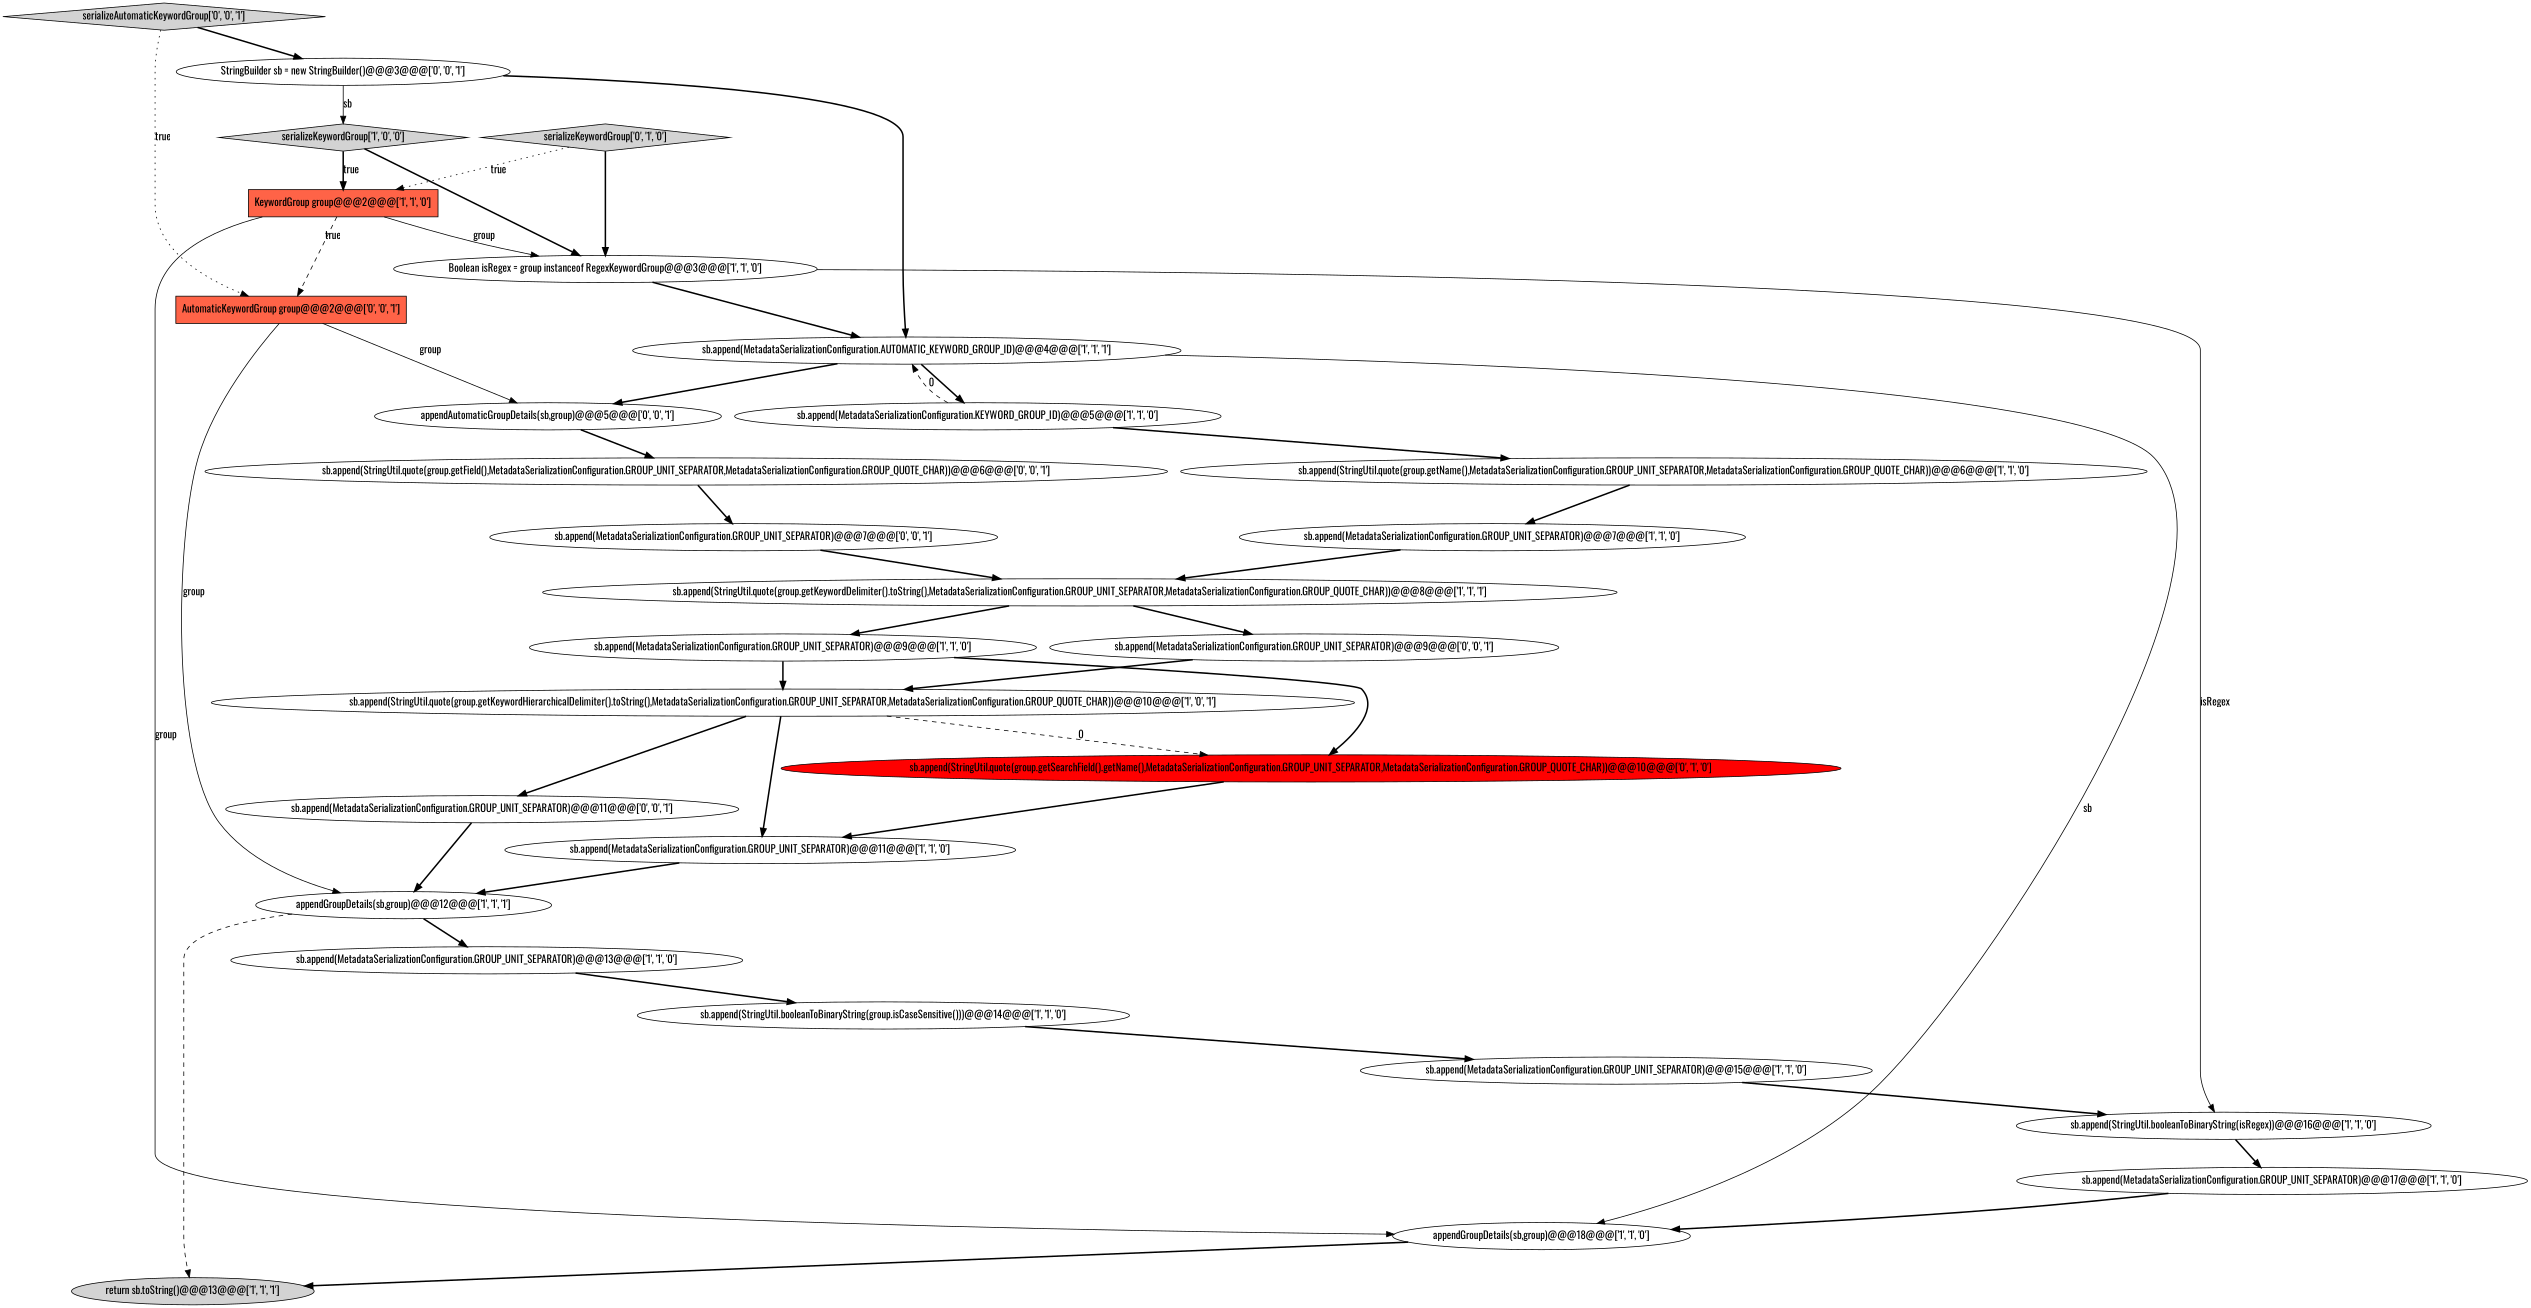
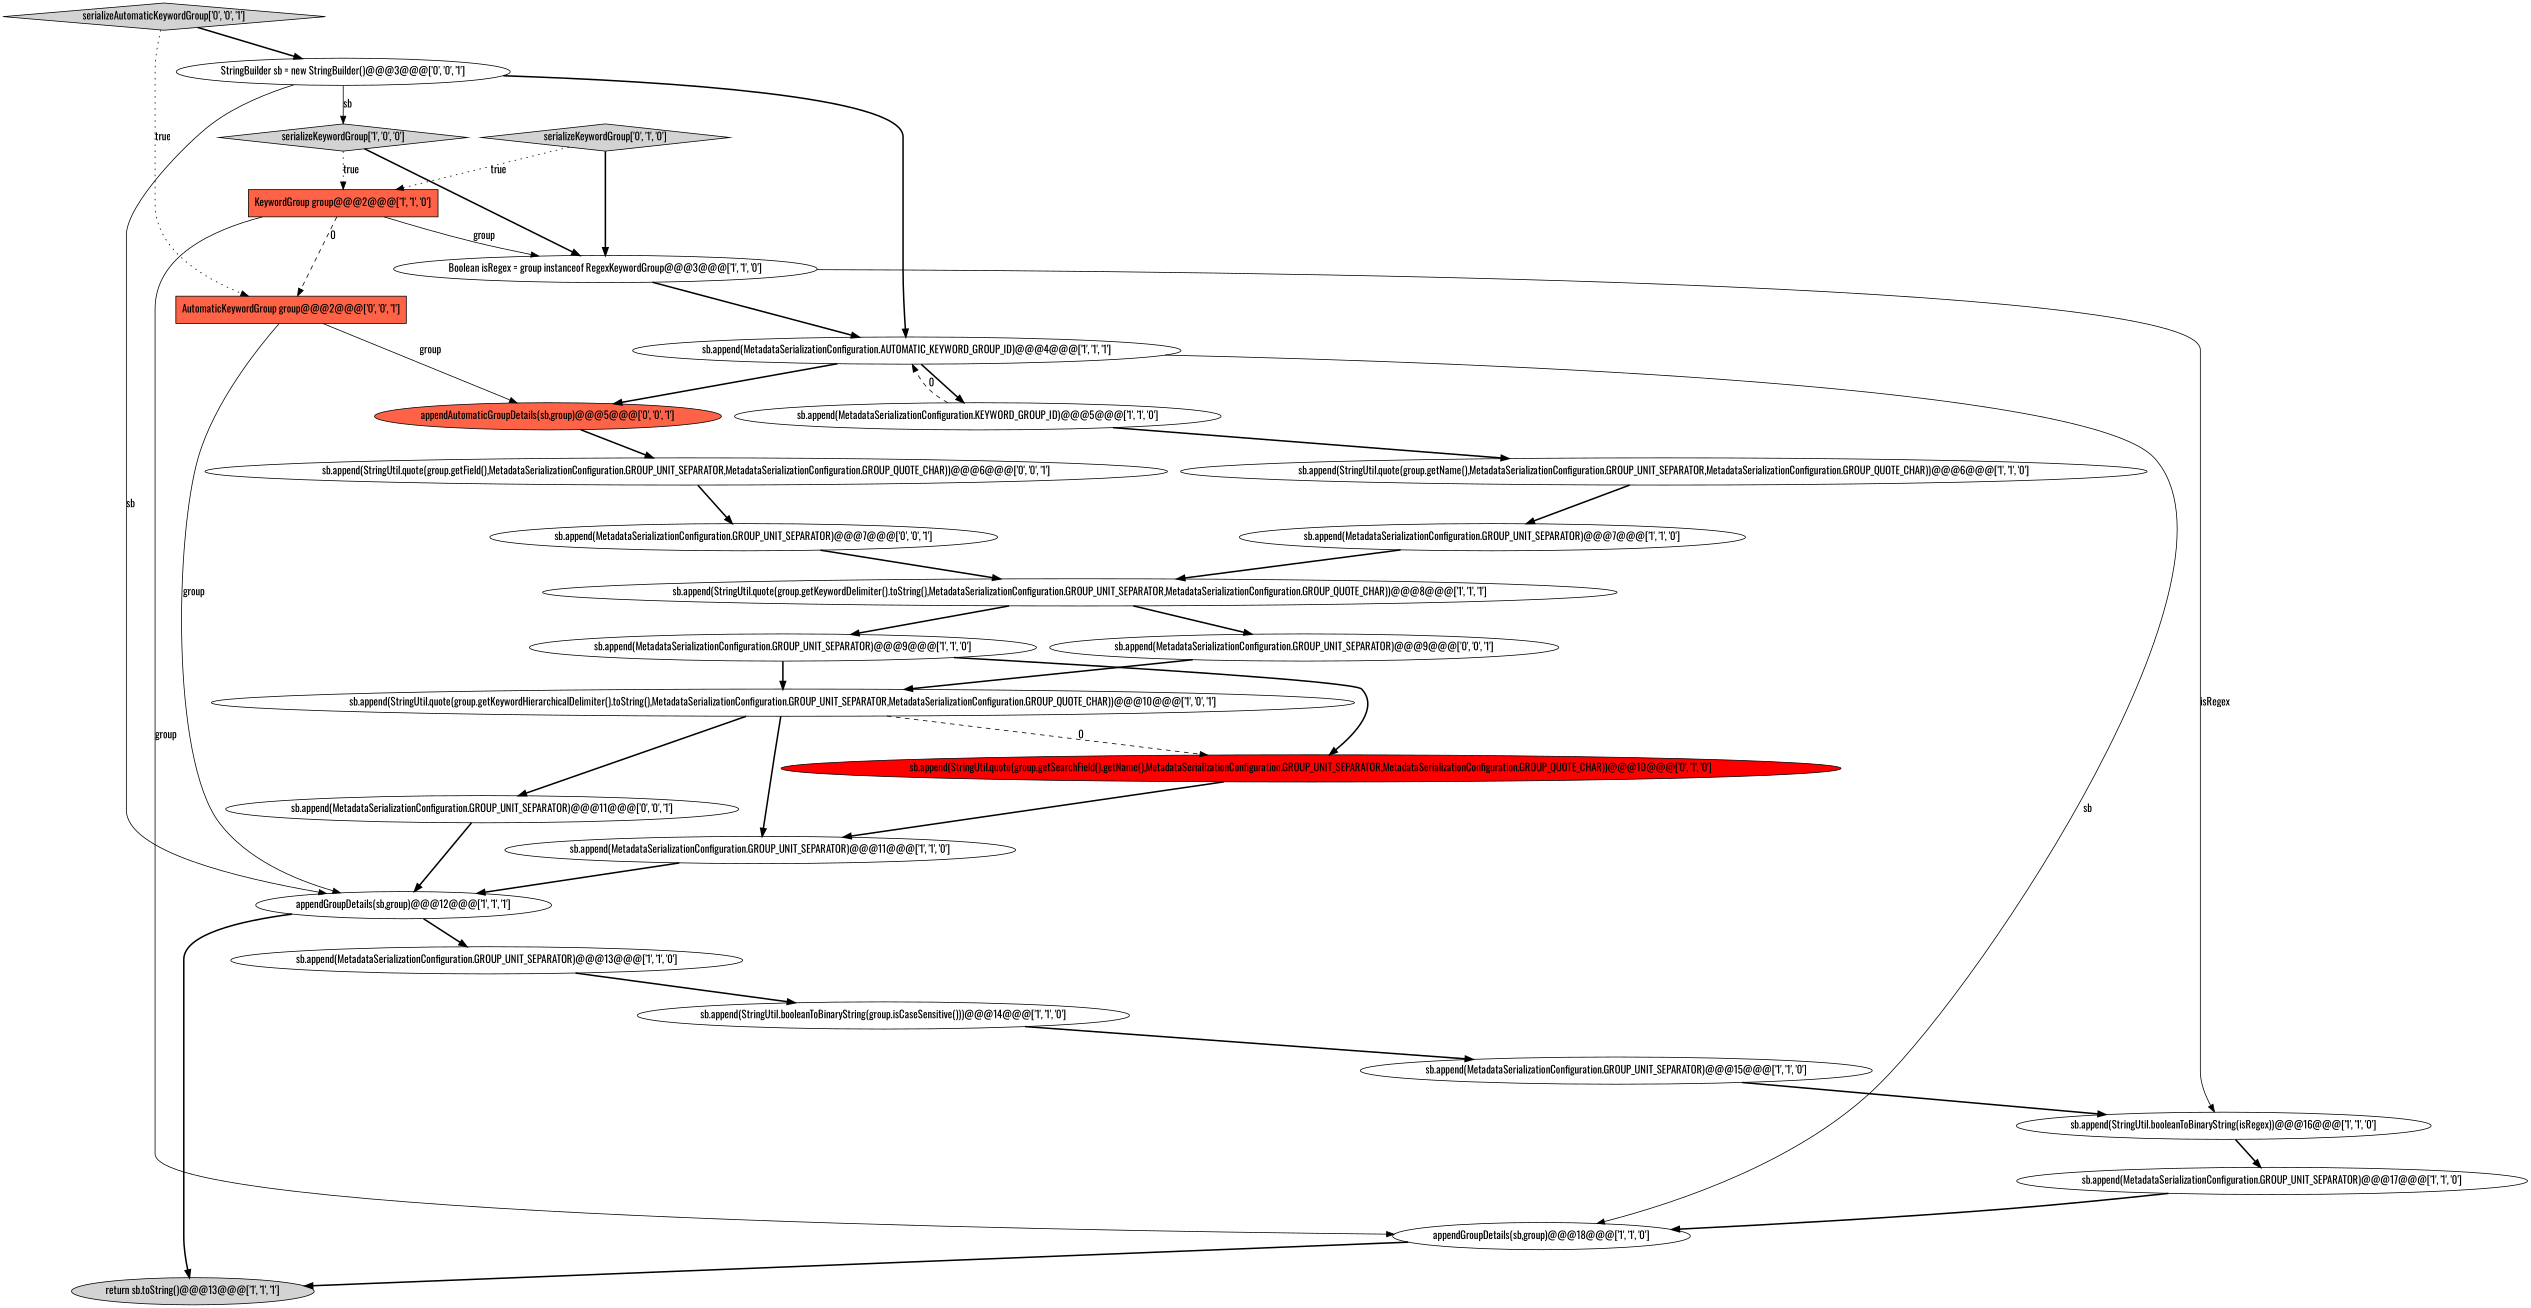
(343, 167) -> (343, 167)
(333, 236) -> (333, 236)
(548, 416) -> (548, 416)
none -> (126, 515)
(184, 1053) -> (184, 1053)
